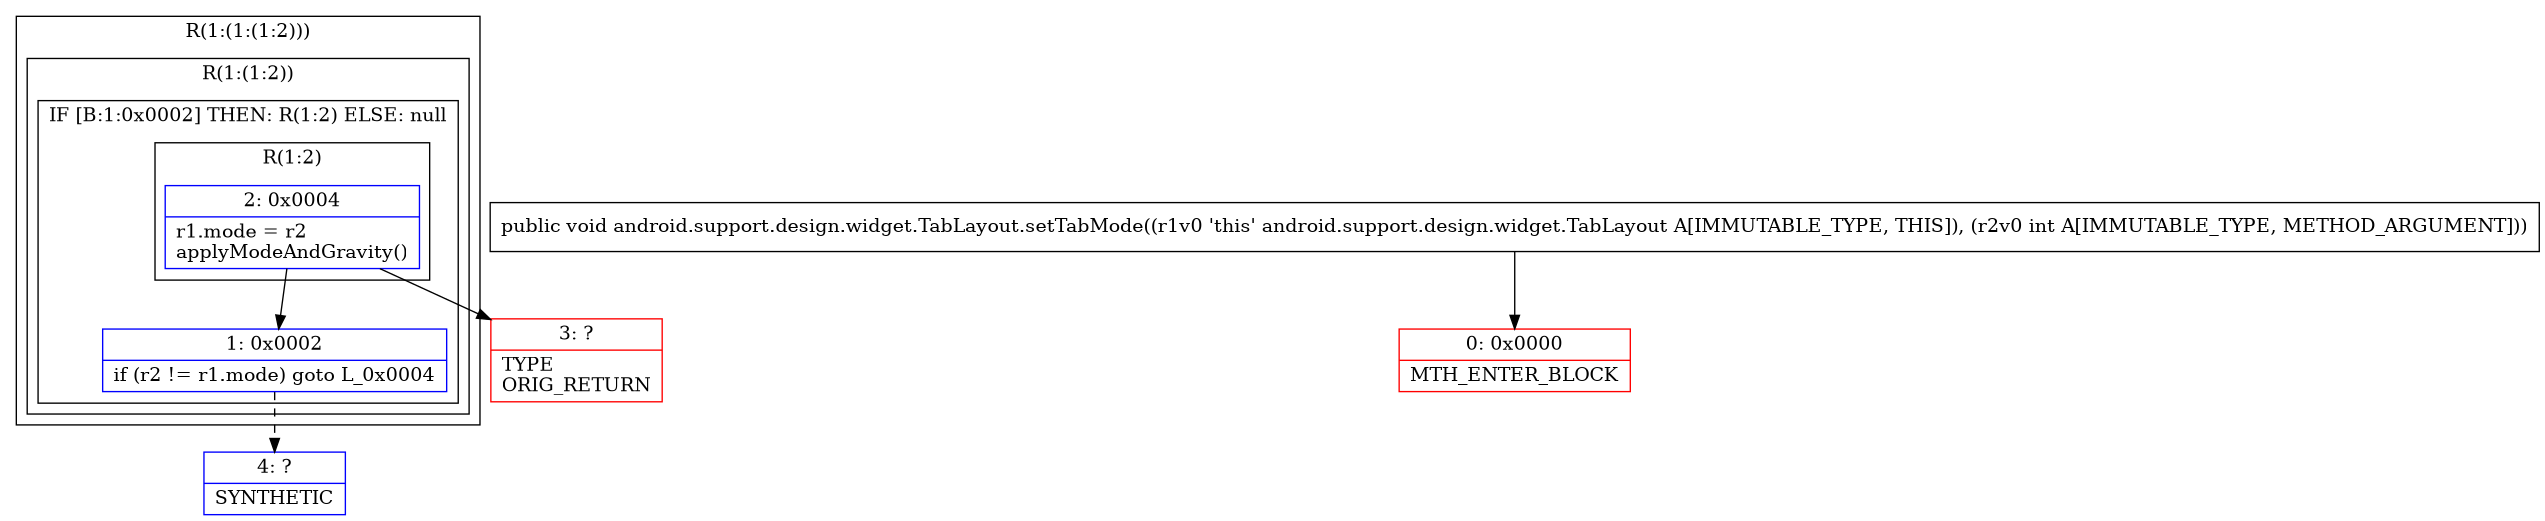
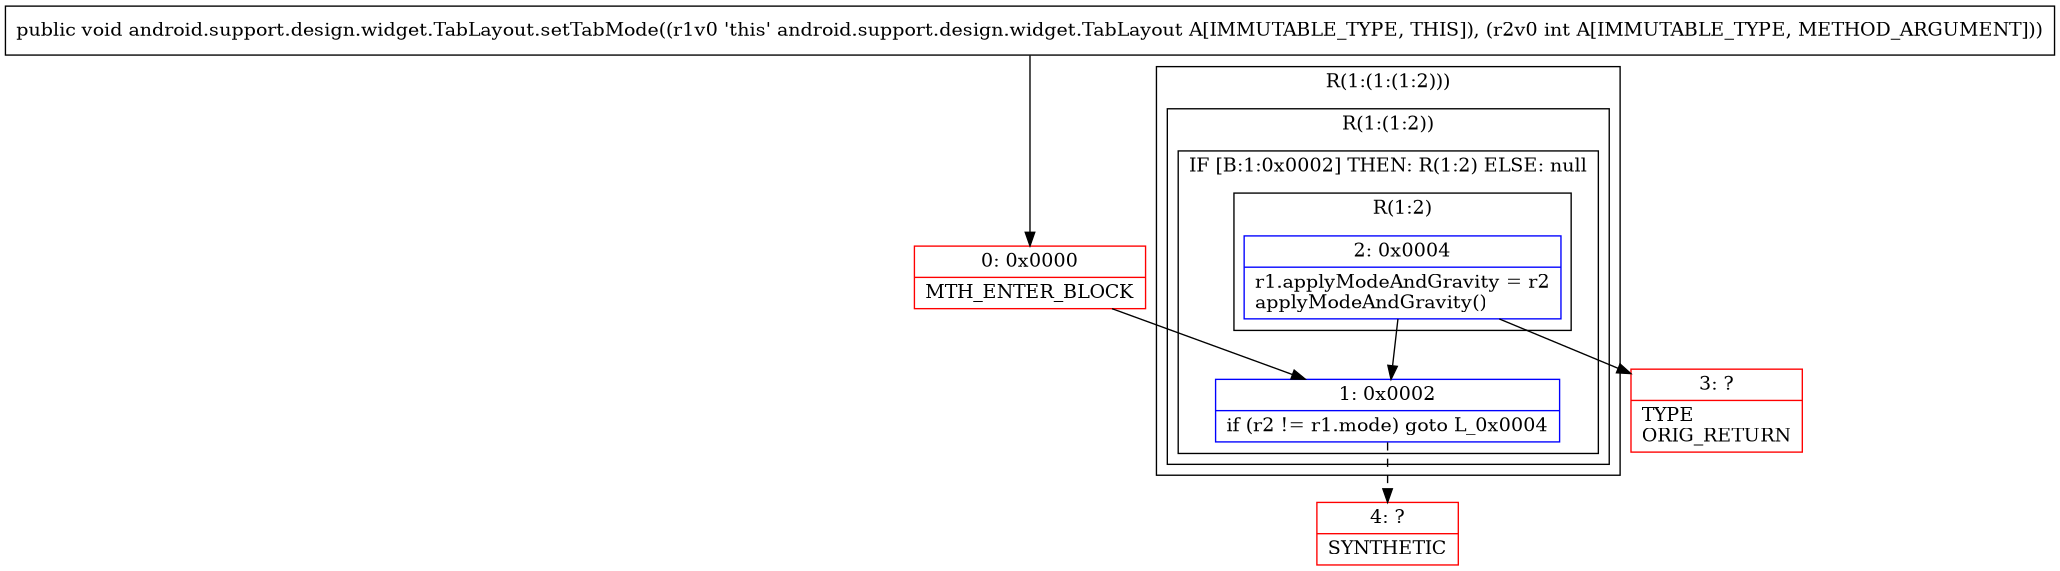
(242, 232) -> (1403, 282)
none -> (1202, 342)
(275, 483) -> (1388, 534)
